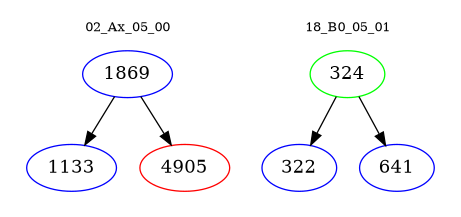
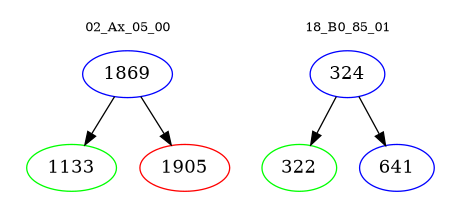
(348, 28) -> (348, 28)
(347, 74) -> (347, 74)
(72, 168) -> (72, 168)
(185, 168) -> (185, 168)
(299, 168) -> (299, 168)
